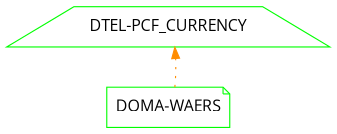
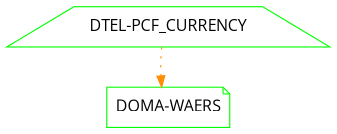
(176, 73) -> (161, 62)
